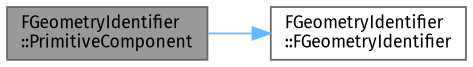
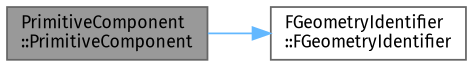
(107, 33) -> (107, 33)
